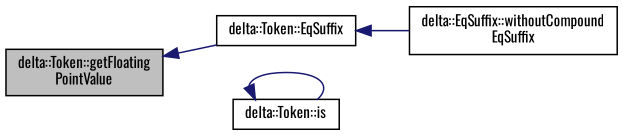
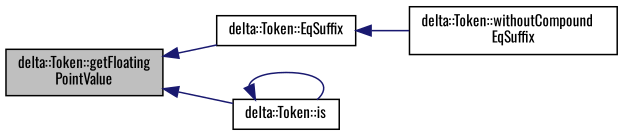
(513, 31) -> (513, 31)
none -> (206, 98)
